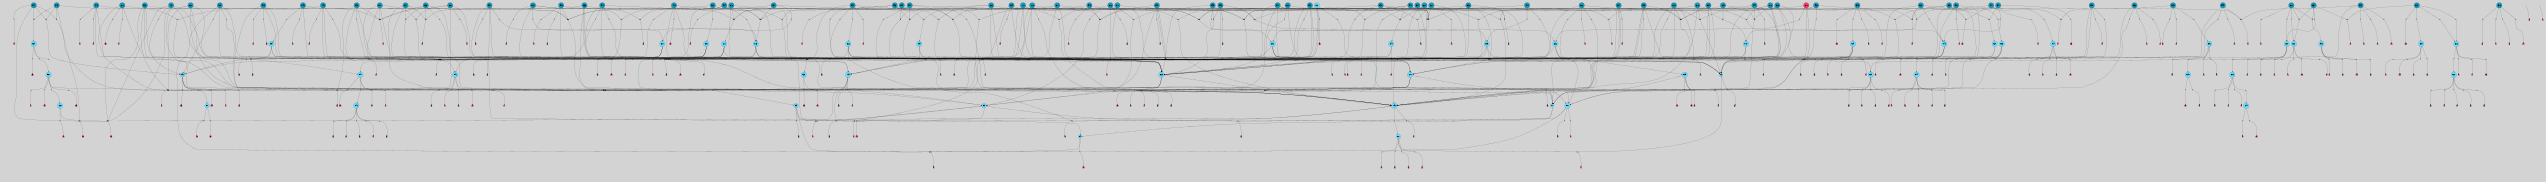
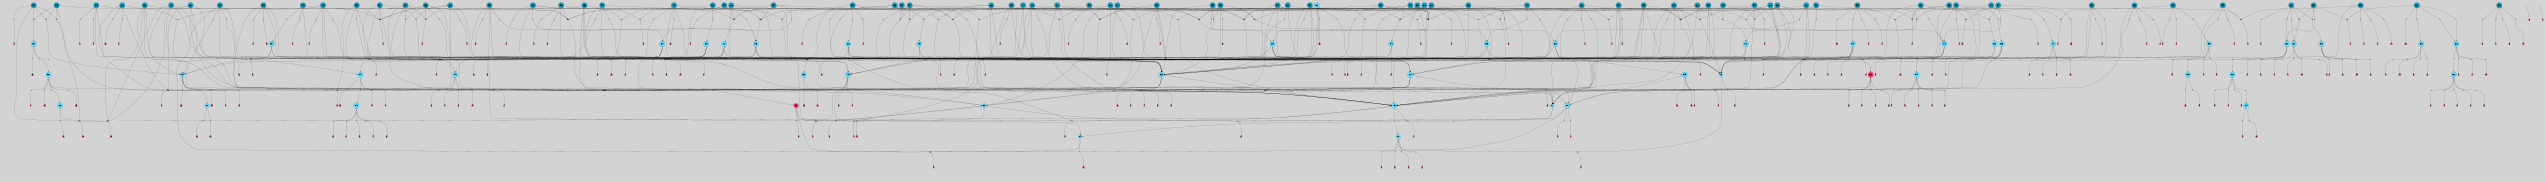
(1806, 5) -> (1806, 5)
(1871, 75) -> (1871, 75)
(796, 106) -> (796, 106)
